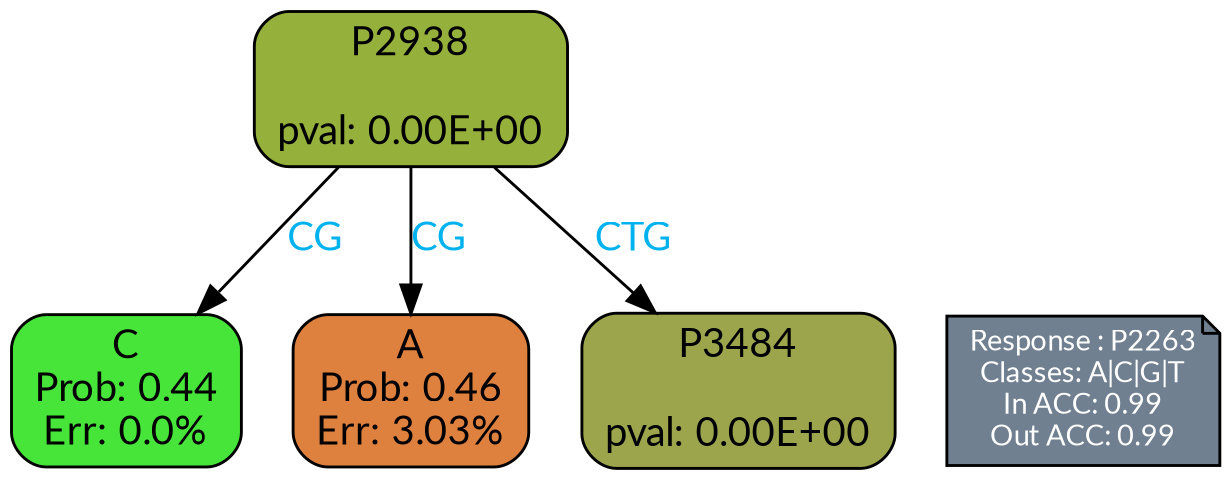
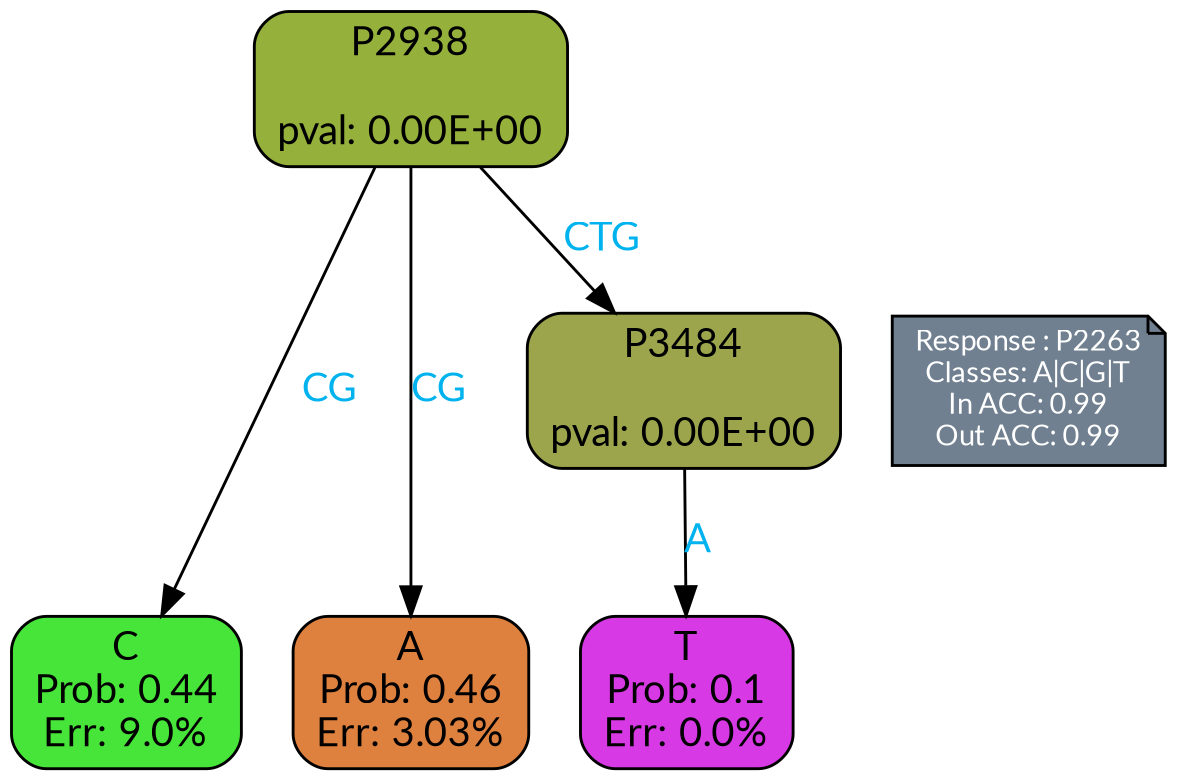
(126, 391) -> (126, 693)
none -> (687, 693)
